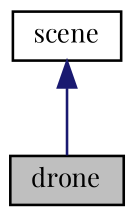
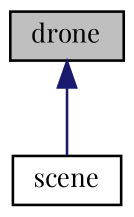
(67, 122) -> (67, 122)
